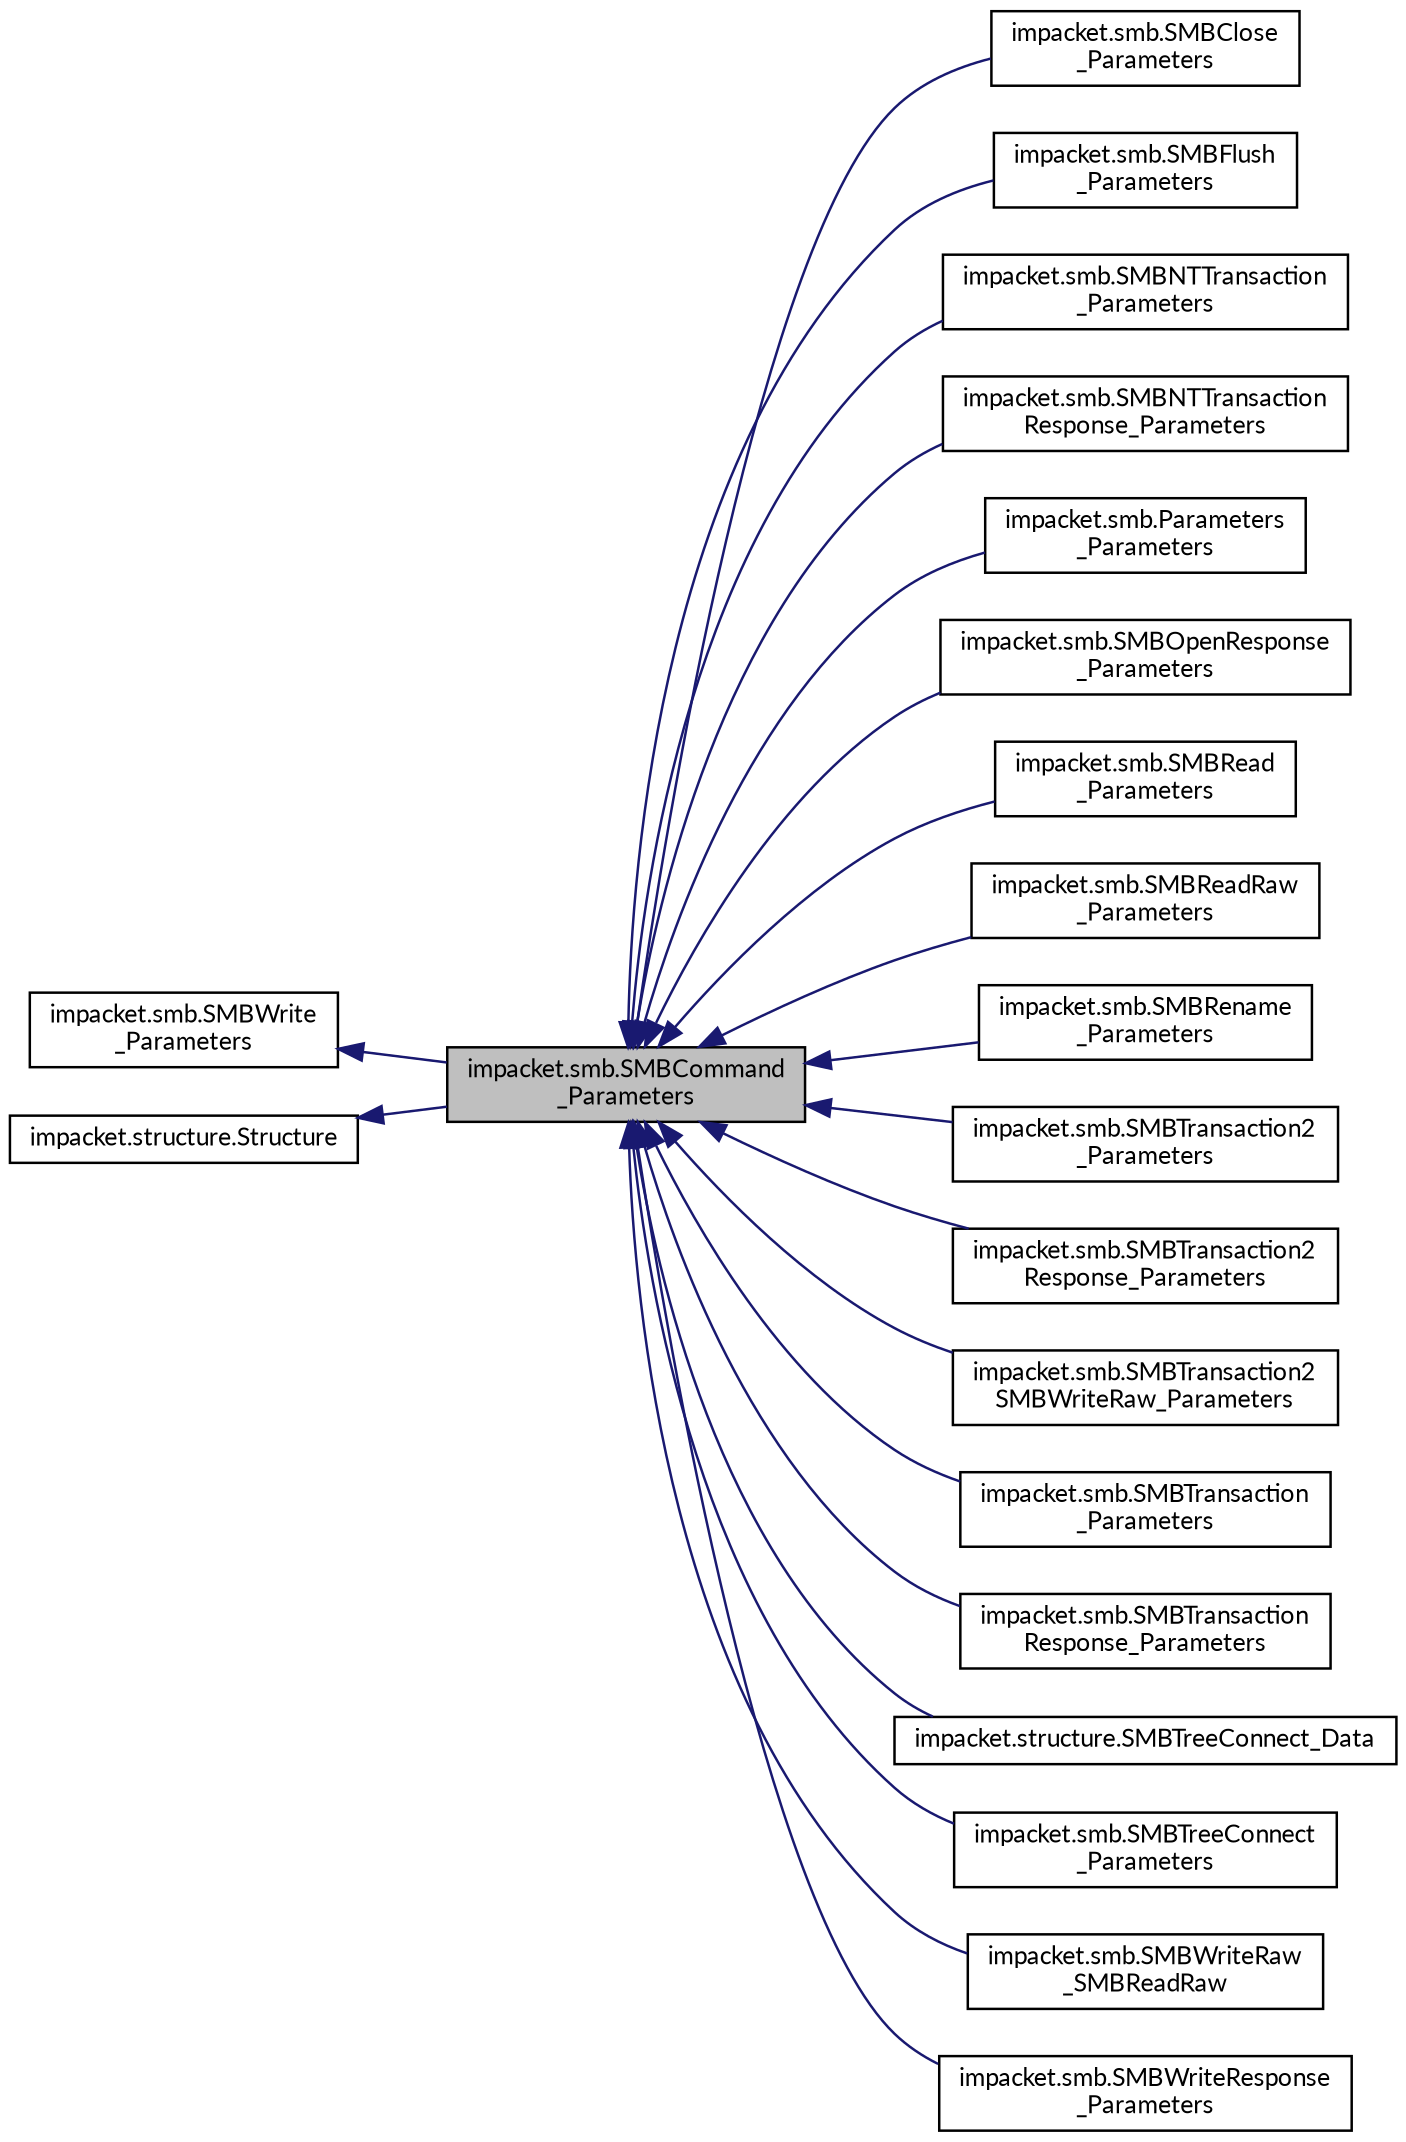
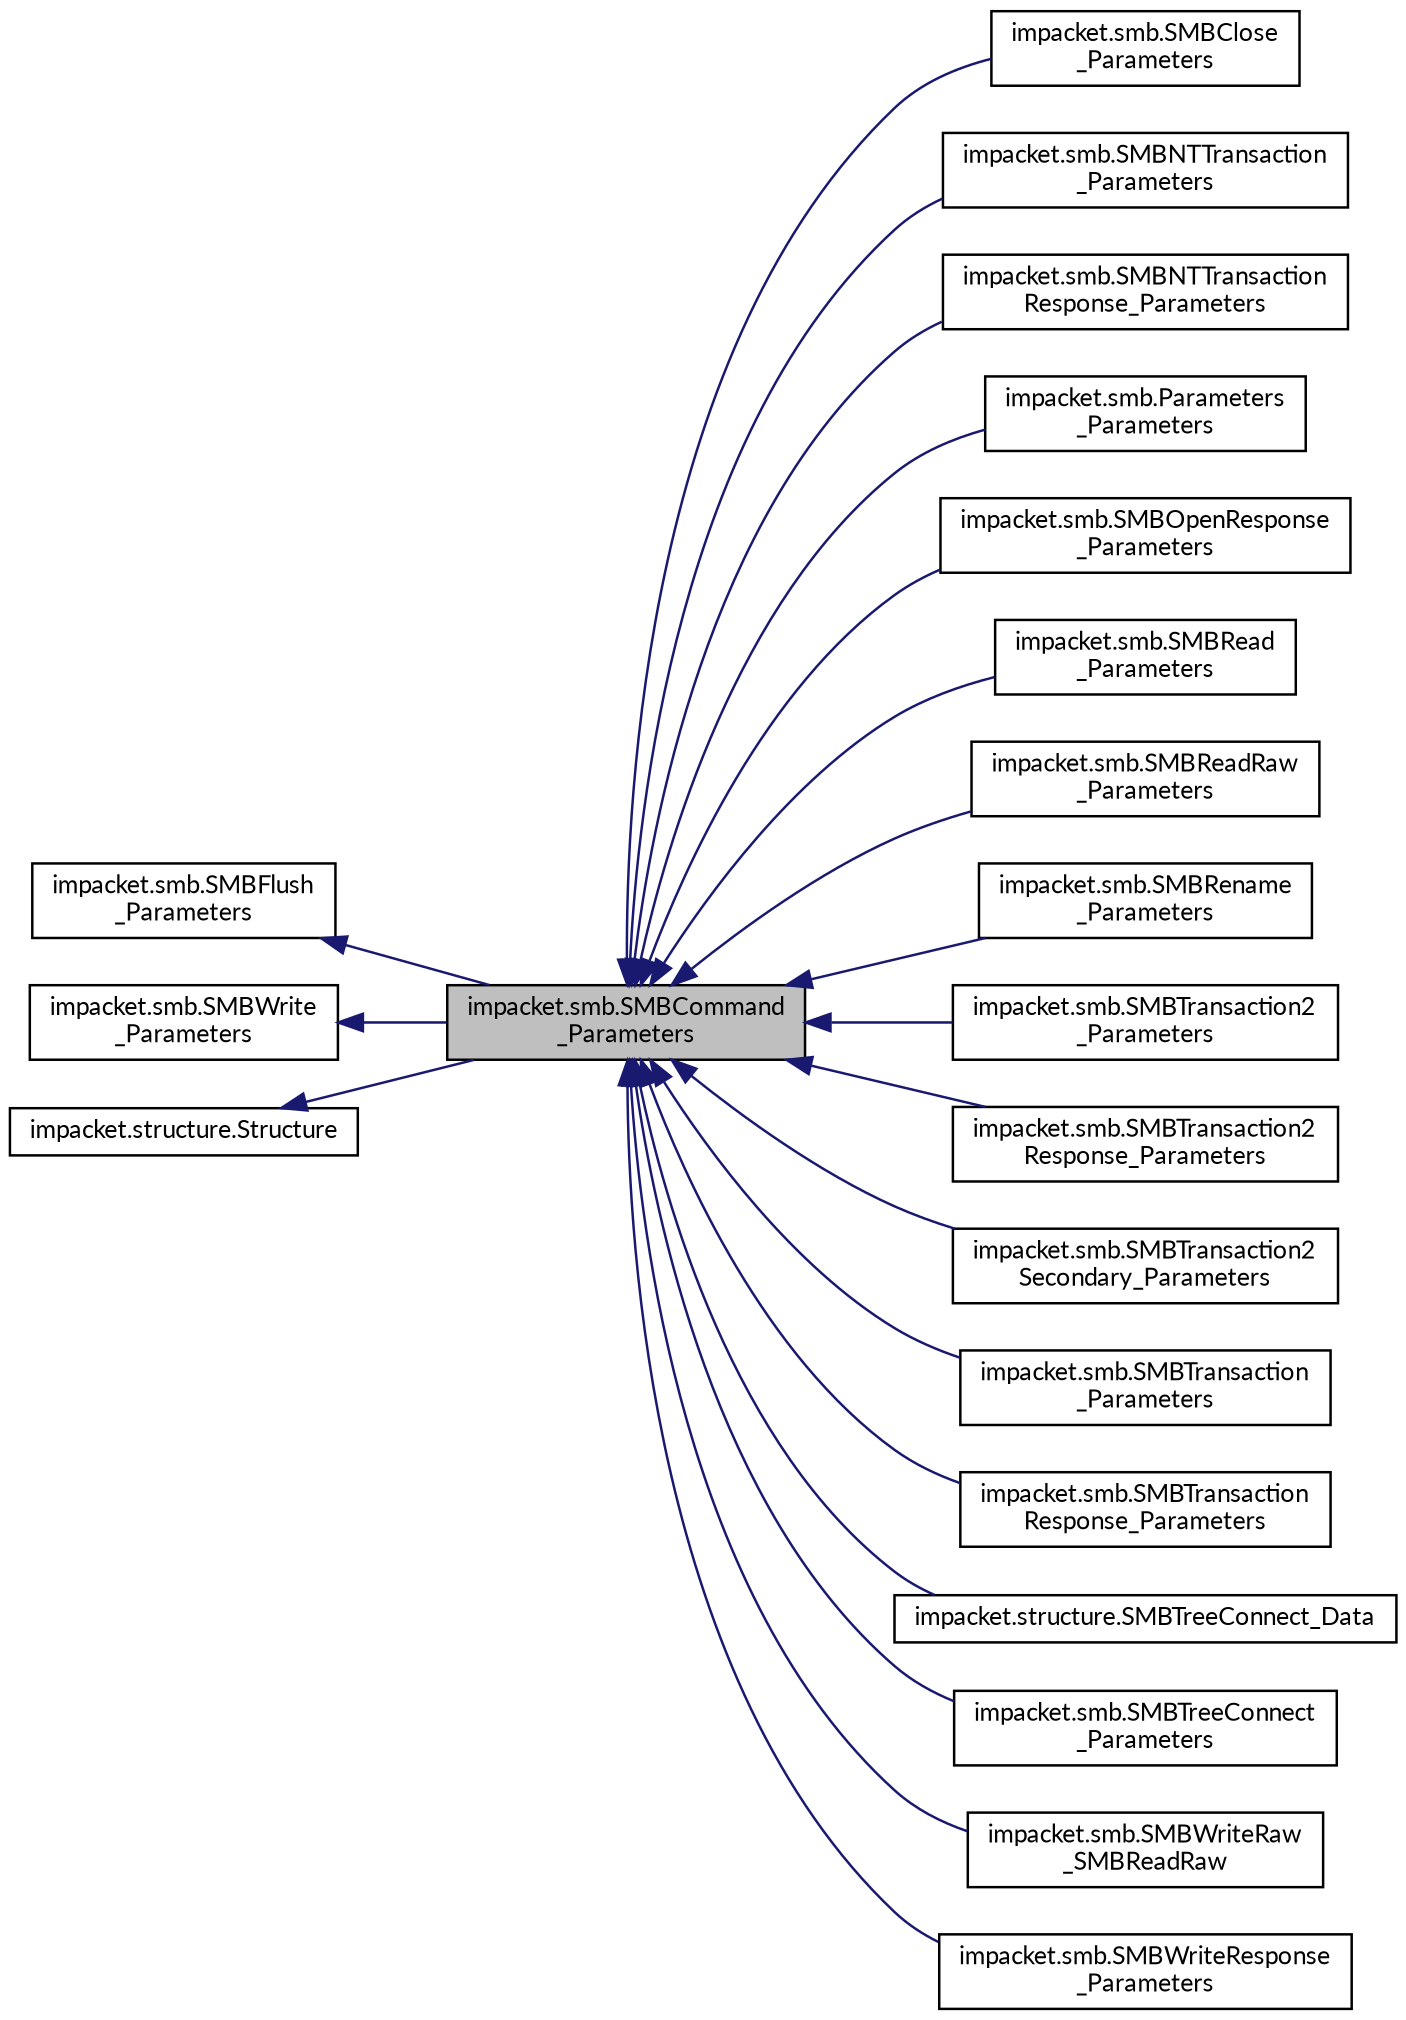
(706, 546) -> (417, 965)
(1145, 1388) -> (1145, 1266)
